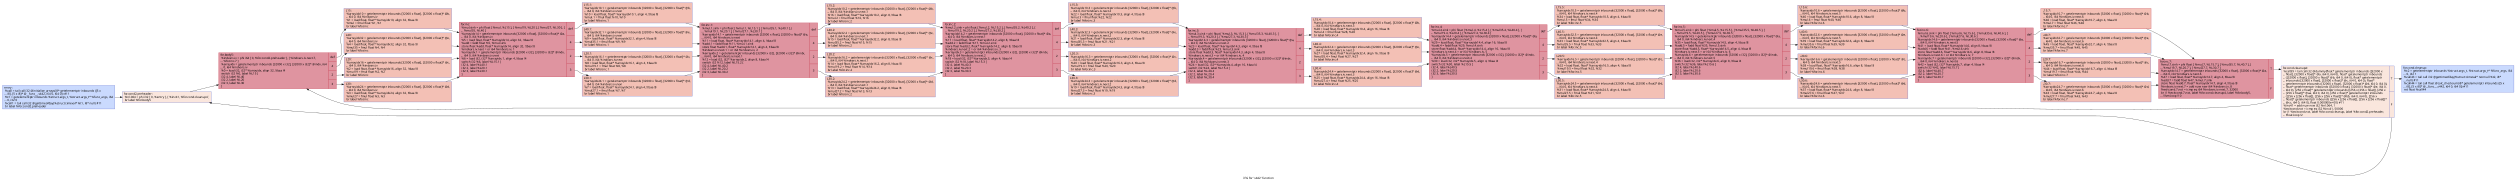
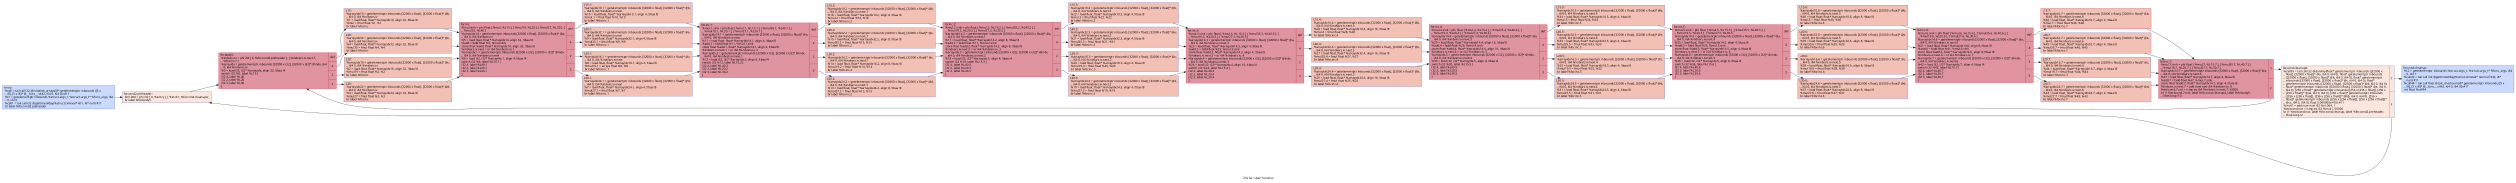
(605, 66) -> (606, 66)
